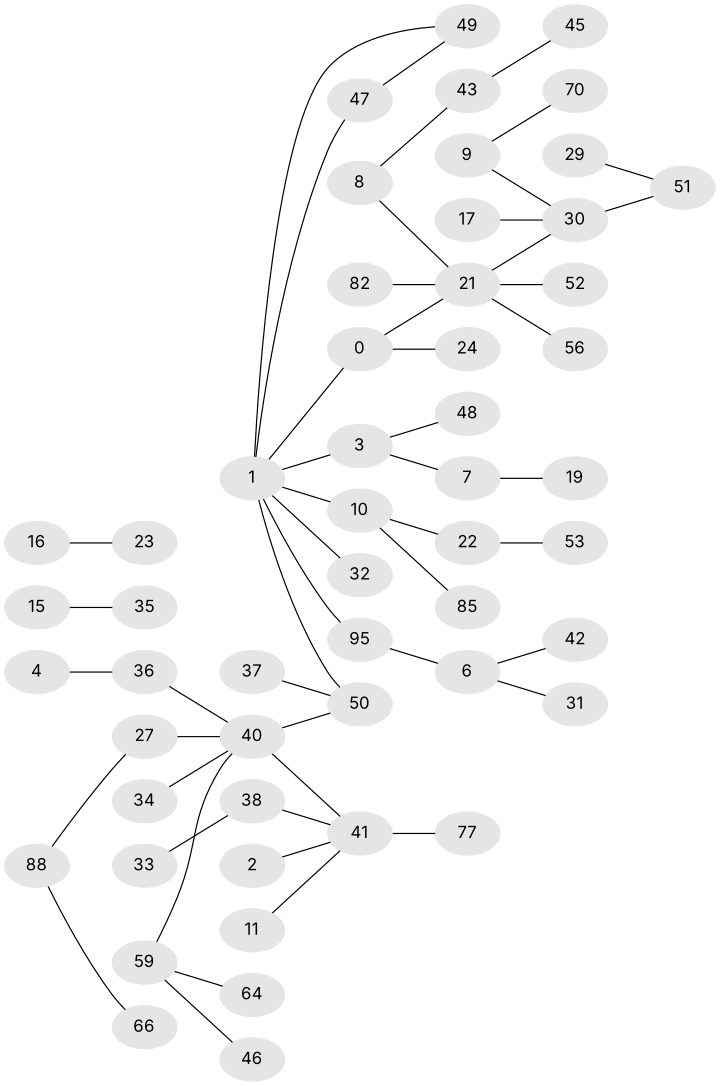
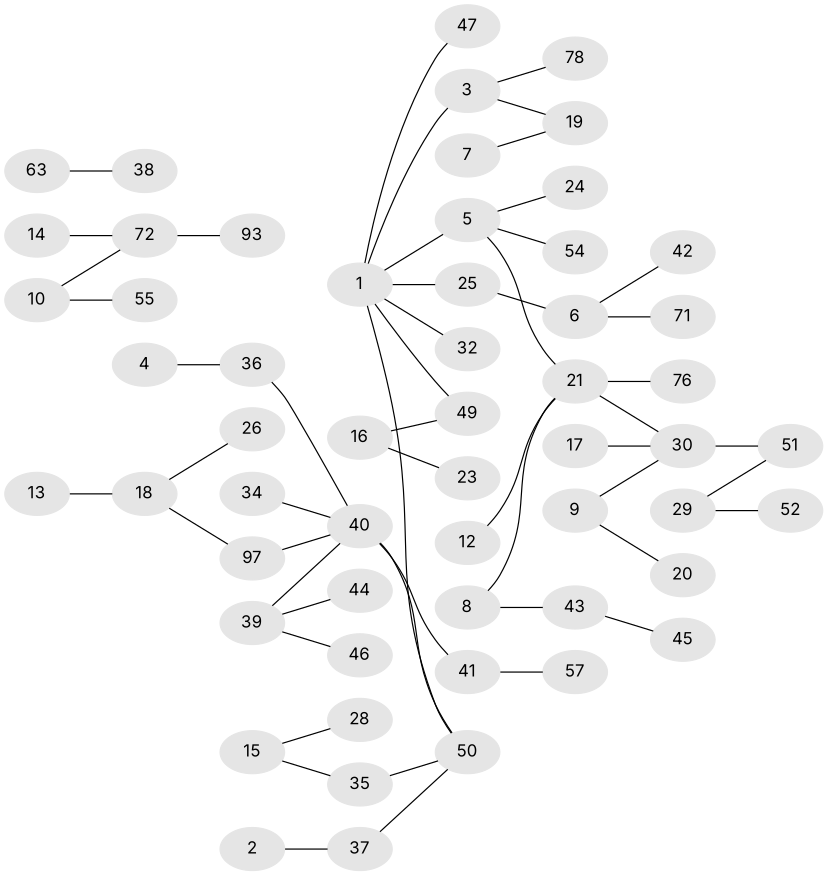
(414, 63) -> (414, 426)
(575, 91) -> (683, 575)
none -> (37, 236)
none -> (575, 252)
(360, 285) -> (468, 543)
(522, 285) -> (737, 511)
(360, 349) -> (468, 220)
(575, 349) -> (683, 381)
(468, 414) -> (575, 59)
(414, 462) -> (522, 107)
none -> (37, 494)
(306, 495) -> none
(468, 543) -> (145, 236)
(575, 543) -> (252, 236)
(468, 607) -> (145, 300)
(360, 640) -> (468, 285)
(575, 704) -> (683, 317)
none -> (360, 720)
(145, 737) -> (252, 558)
none -> (414, 768)
(306, 817) -> none
(468, 833) -> (575, 672)
(306, 850) -> (306, 849)
(37, 866) -> (145, 494)
(145, 866) -> (37, 171)
(252, 930) -> none
(145, 963) -> (252, 623)
(252, 995) -> (360, 591)
(145, 1027) -> (252, 429)
